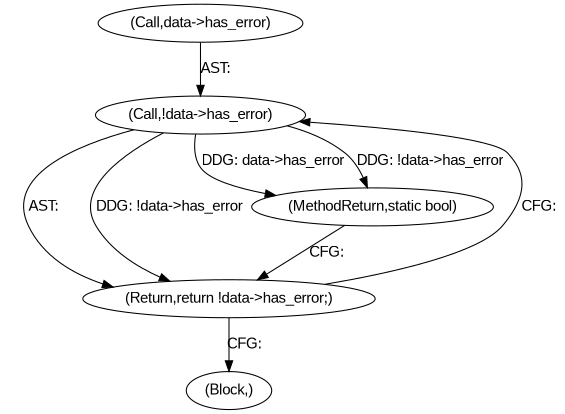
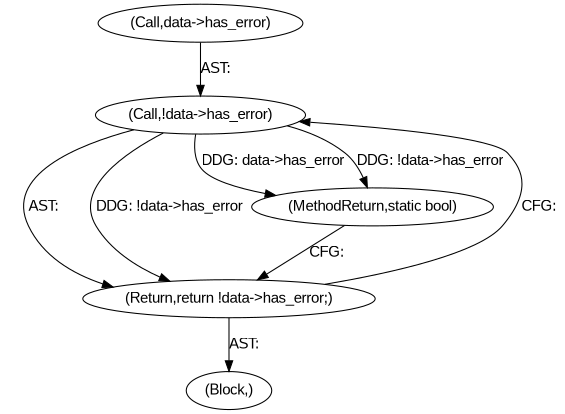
(246, 345) -> (246, 345)
